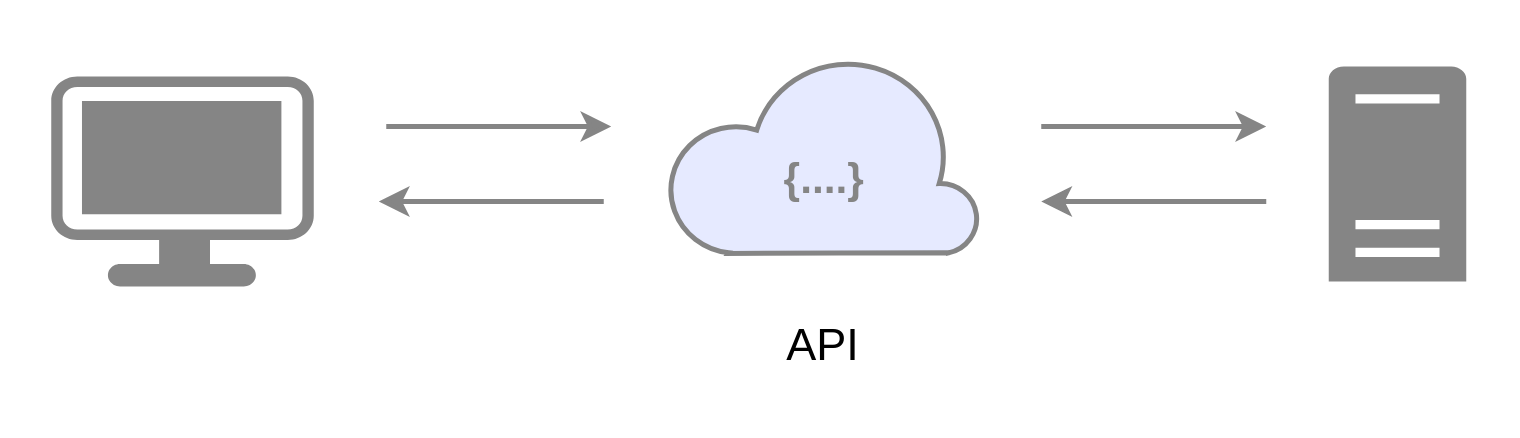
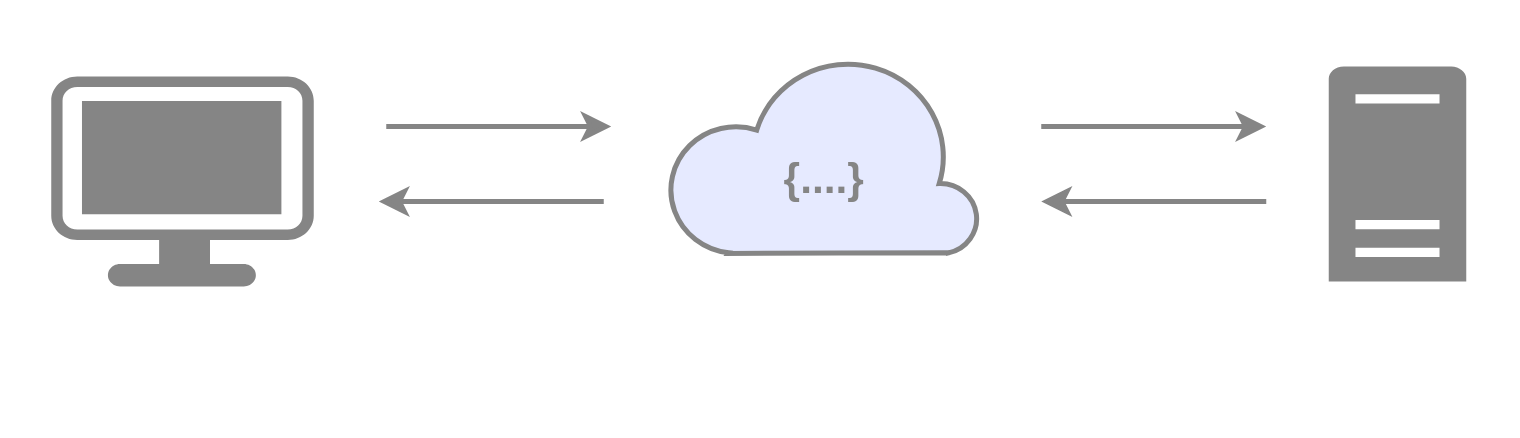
(823, 345) -> none
